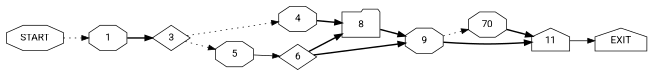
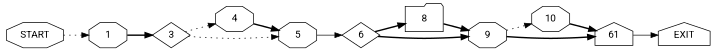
(326, 21) -> (263, 26)
(487, 25) -> (551, 19)
(551, 41) -> (614, 35)
